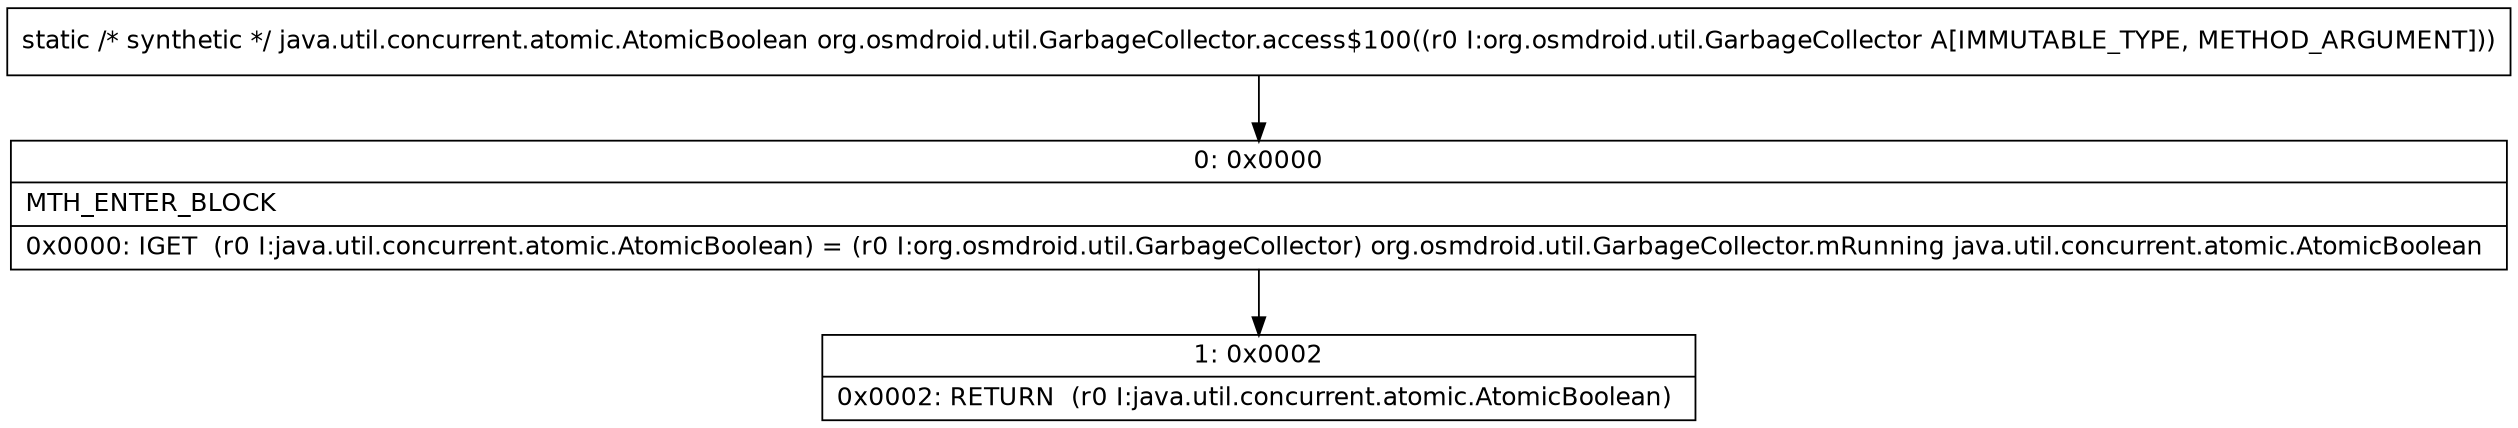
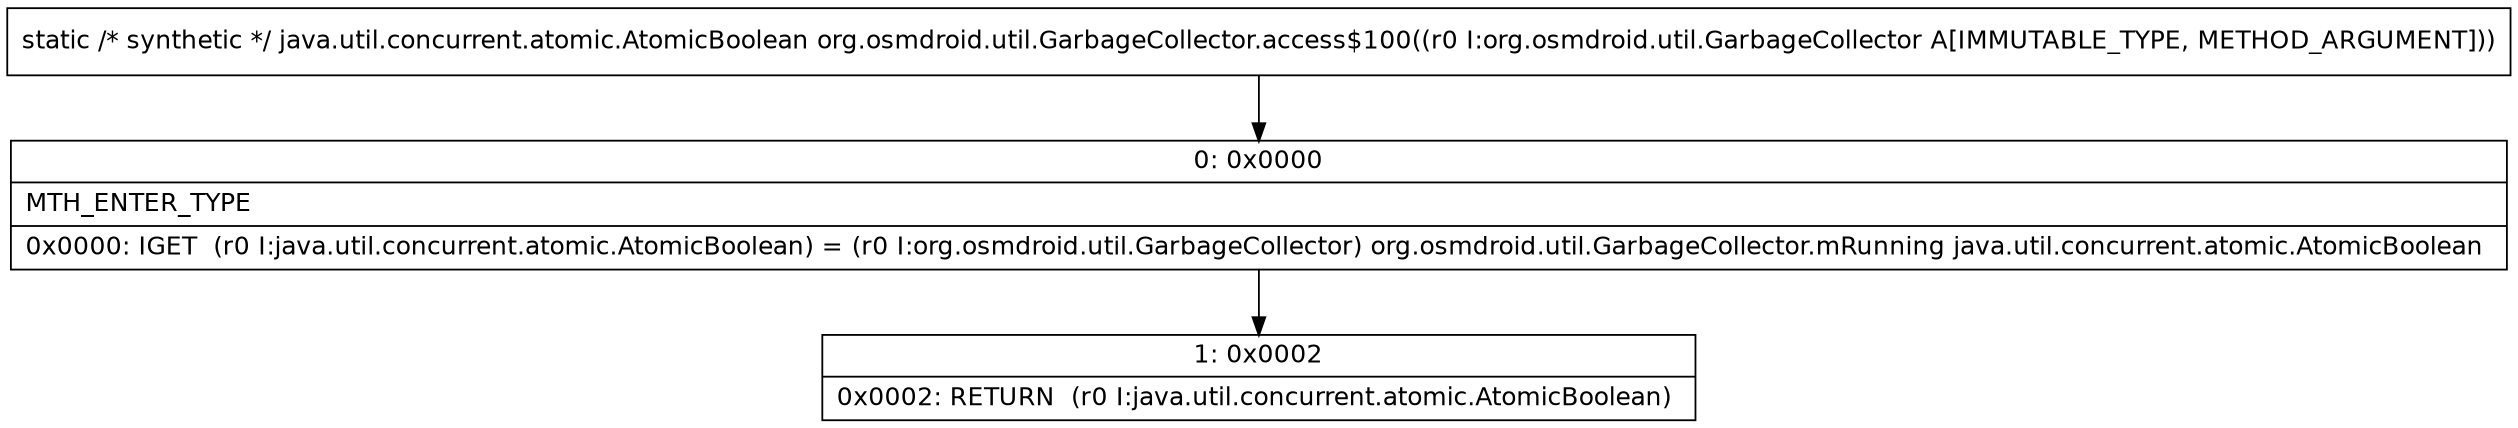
(152, 203) -> (139, 203)
